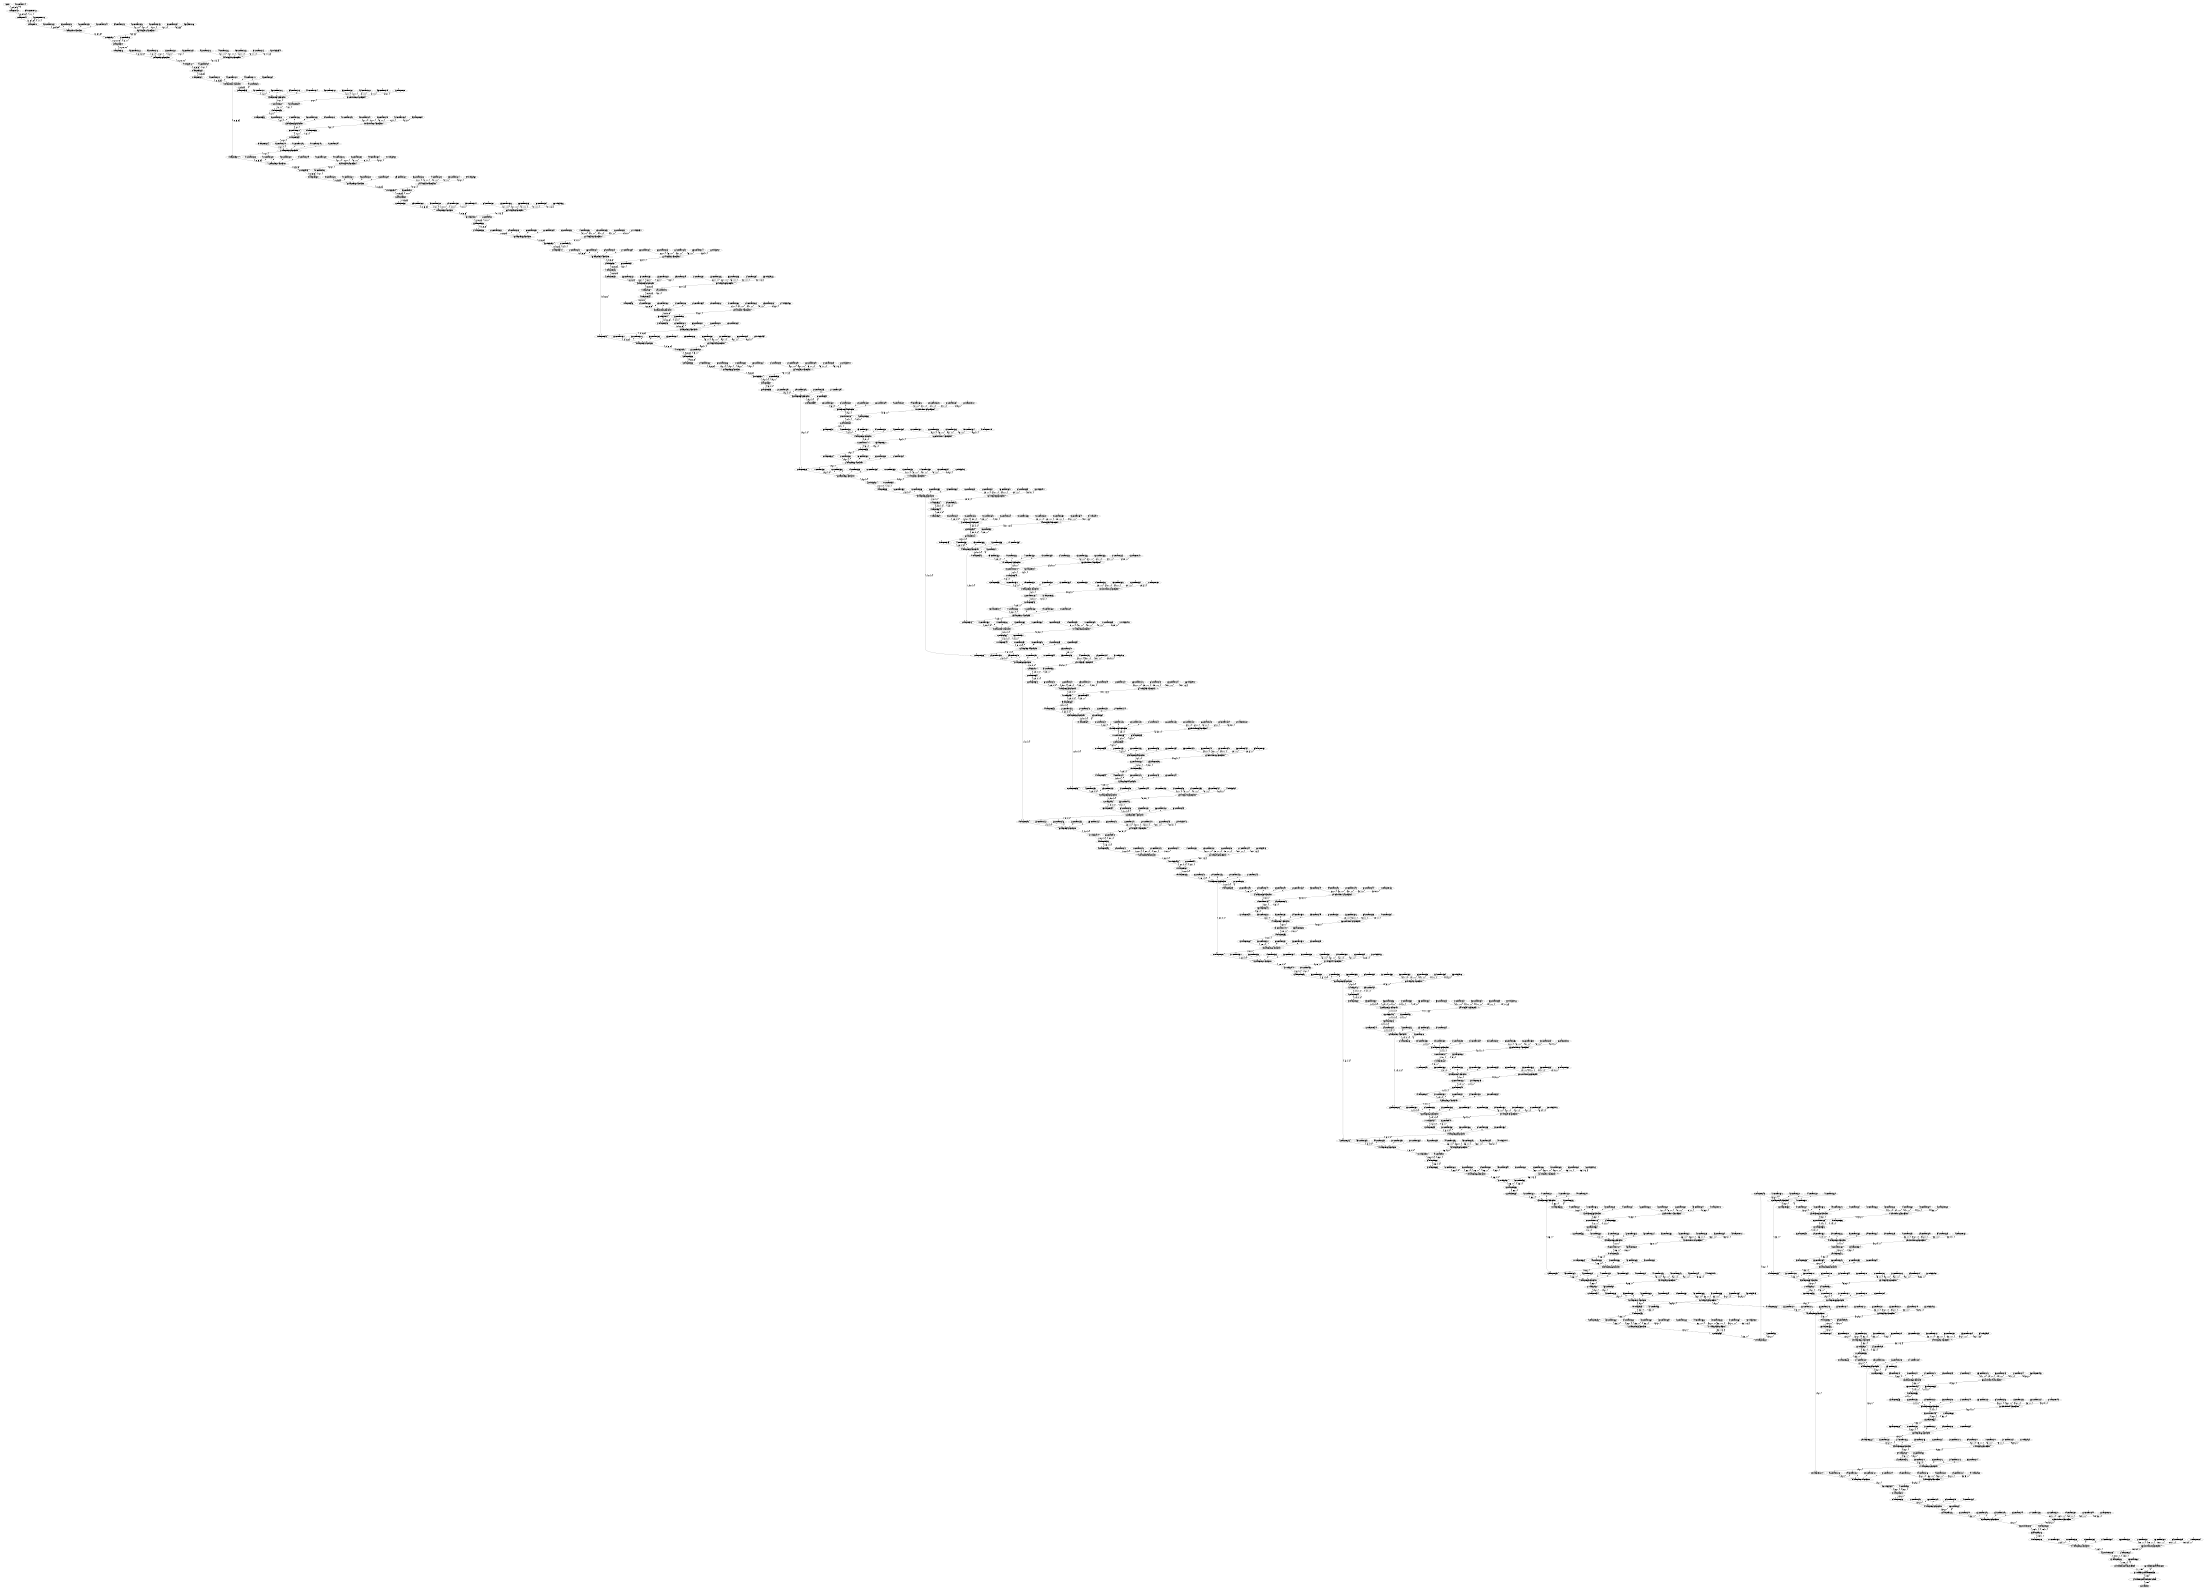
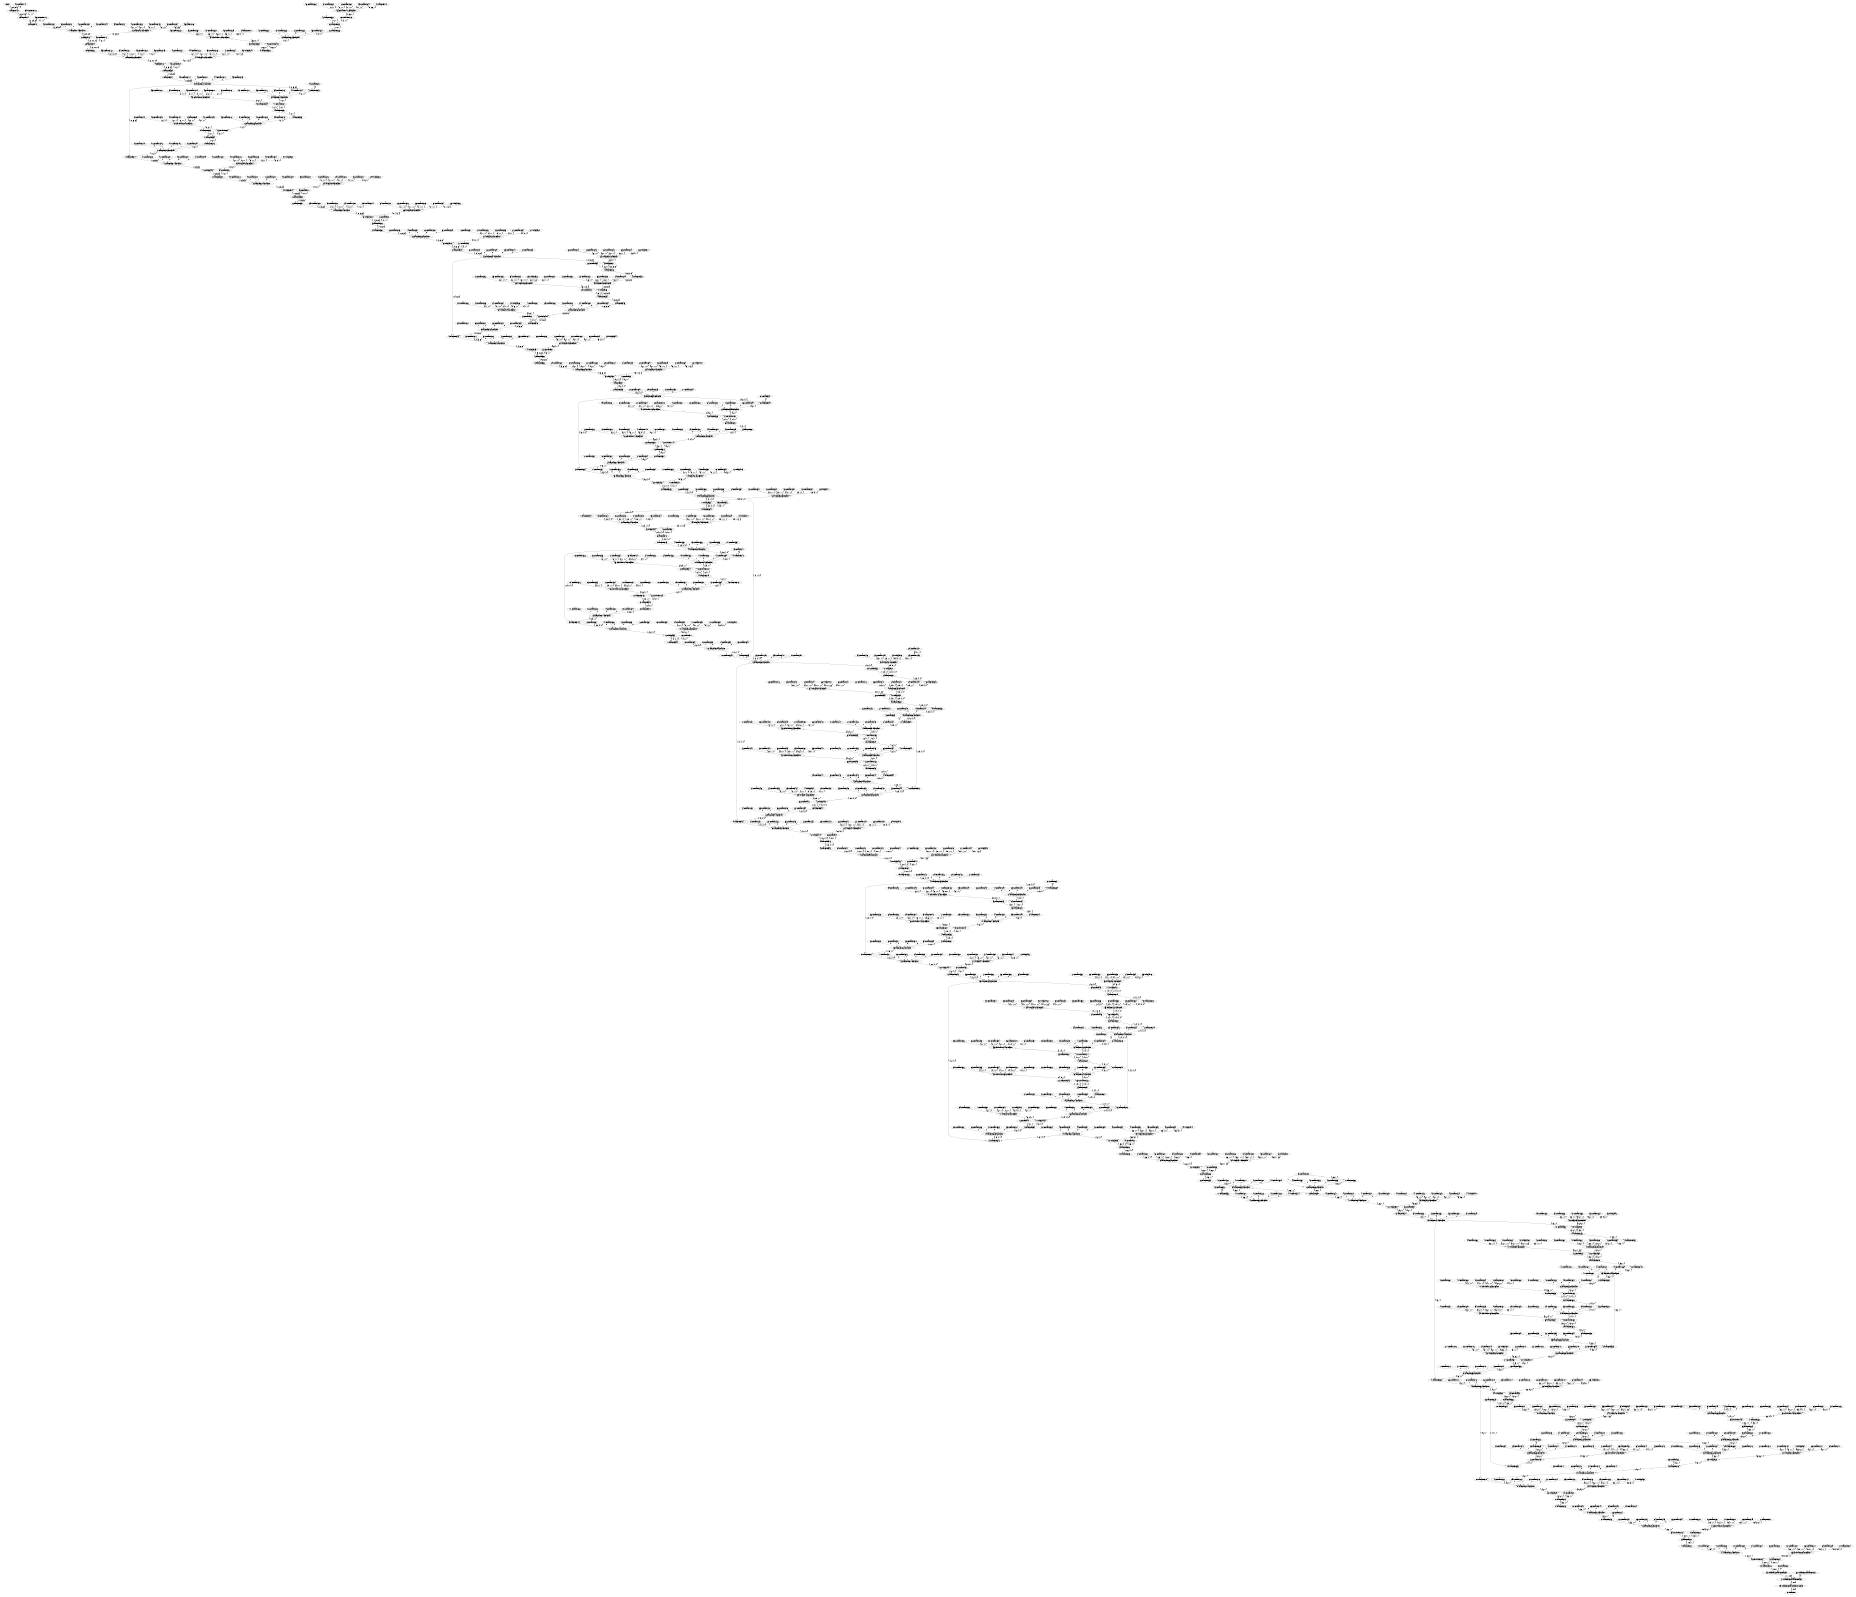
(188, 64) -> (160, 64)
none -> (929, 915)
none -> (959, 1068)
(1363, 1145) -> (1032, 1138)
(1592, 1217) -> none
(1597, 1257) -> (1327, 1177)
(1761, 1267) -> (1615, 1264)
(1904, 1397) -> (1608, 1405)
